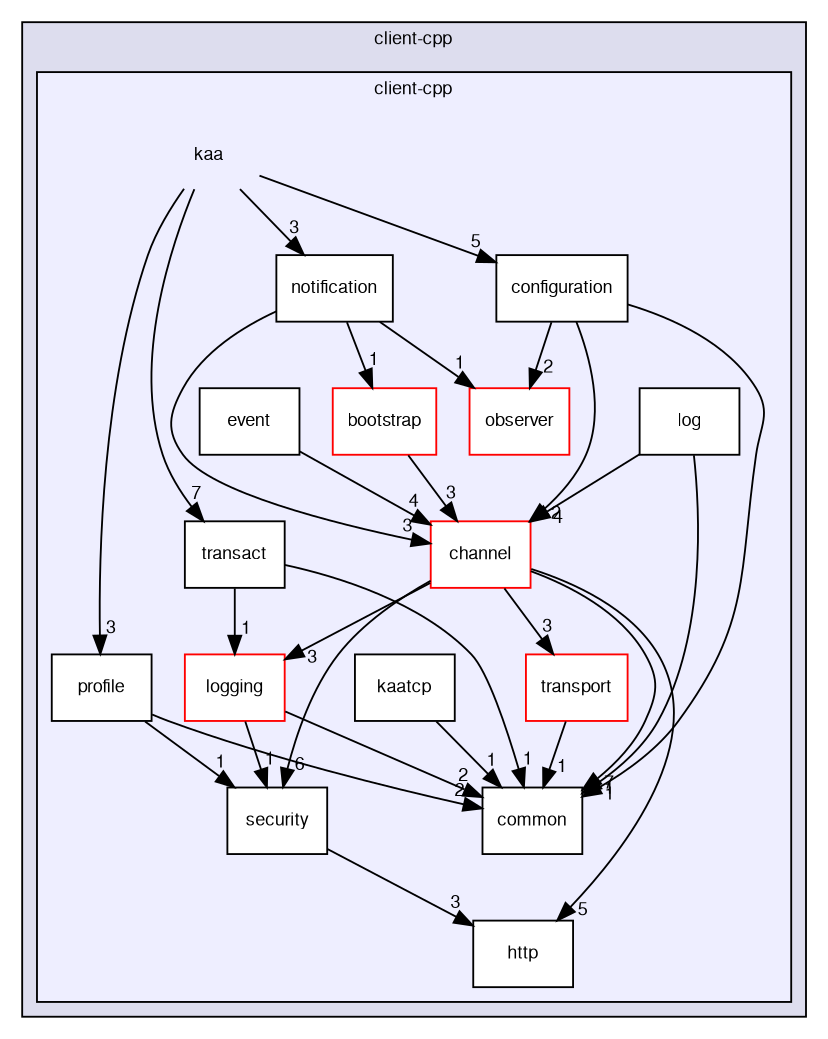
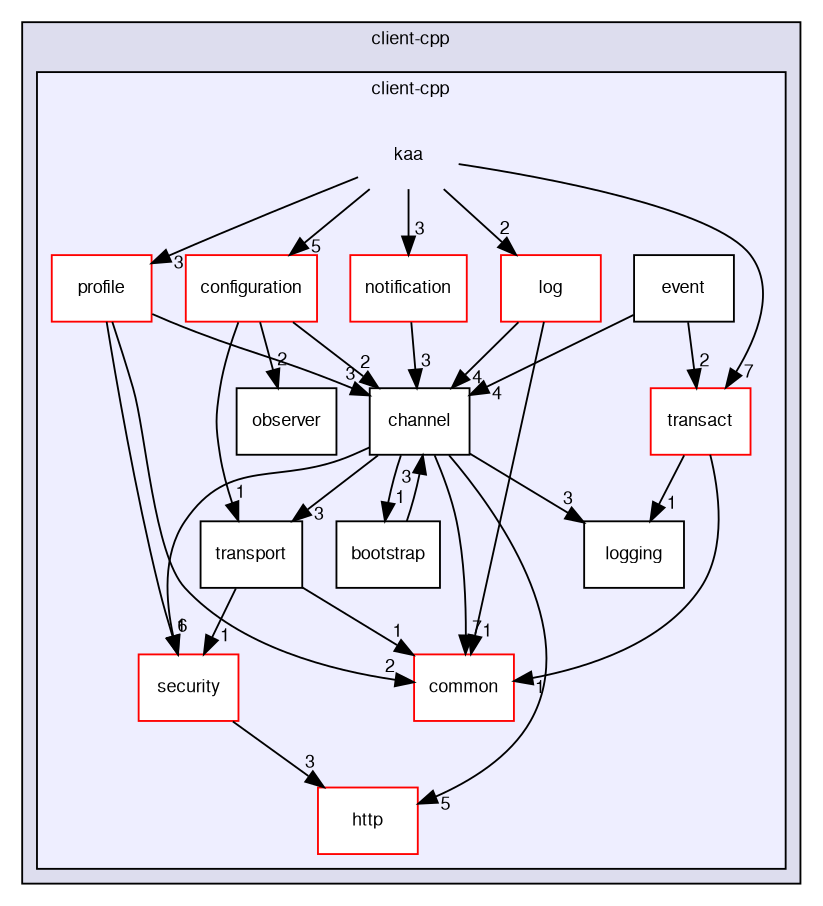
none -> (473, 216)
(335, 288) -> (409, 288)
(562, 288) -> (251, 288)
(356, 346) -> (394, 479)
none -> (691, 346)
(419, 349) -> none
none -> (252, 352)
(385, 421) -> (388, 555)
(519, 421) -> (287, 421)
(690, 421) -> (551, 288)
(747, 535) -> (217, 412)
(235, 555) -> (701, 421)
(481, 555) -> (420, 421)
(102, 688) -> (102, 288)
(235, 688) -> (634, 555)
(405, 688) -> none
(577, 688) -> (251, 555)
(250, 736) -> (226, 608)
(375, 750) -> none
(277, 821) -> (189, 688)
(532, 821) -> (464, 688)
(523, 954) -> (368, 821)
